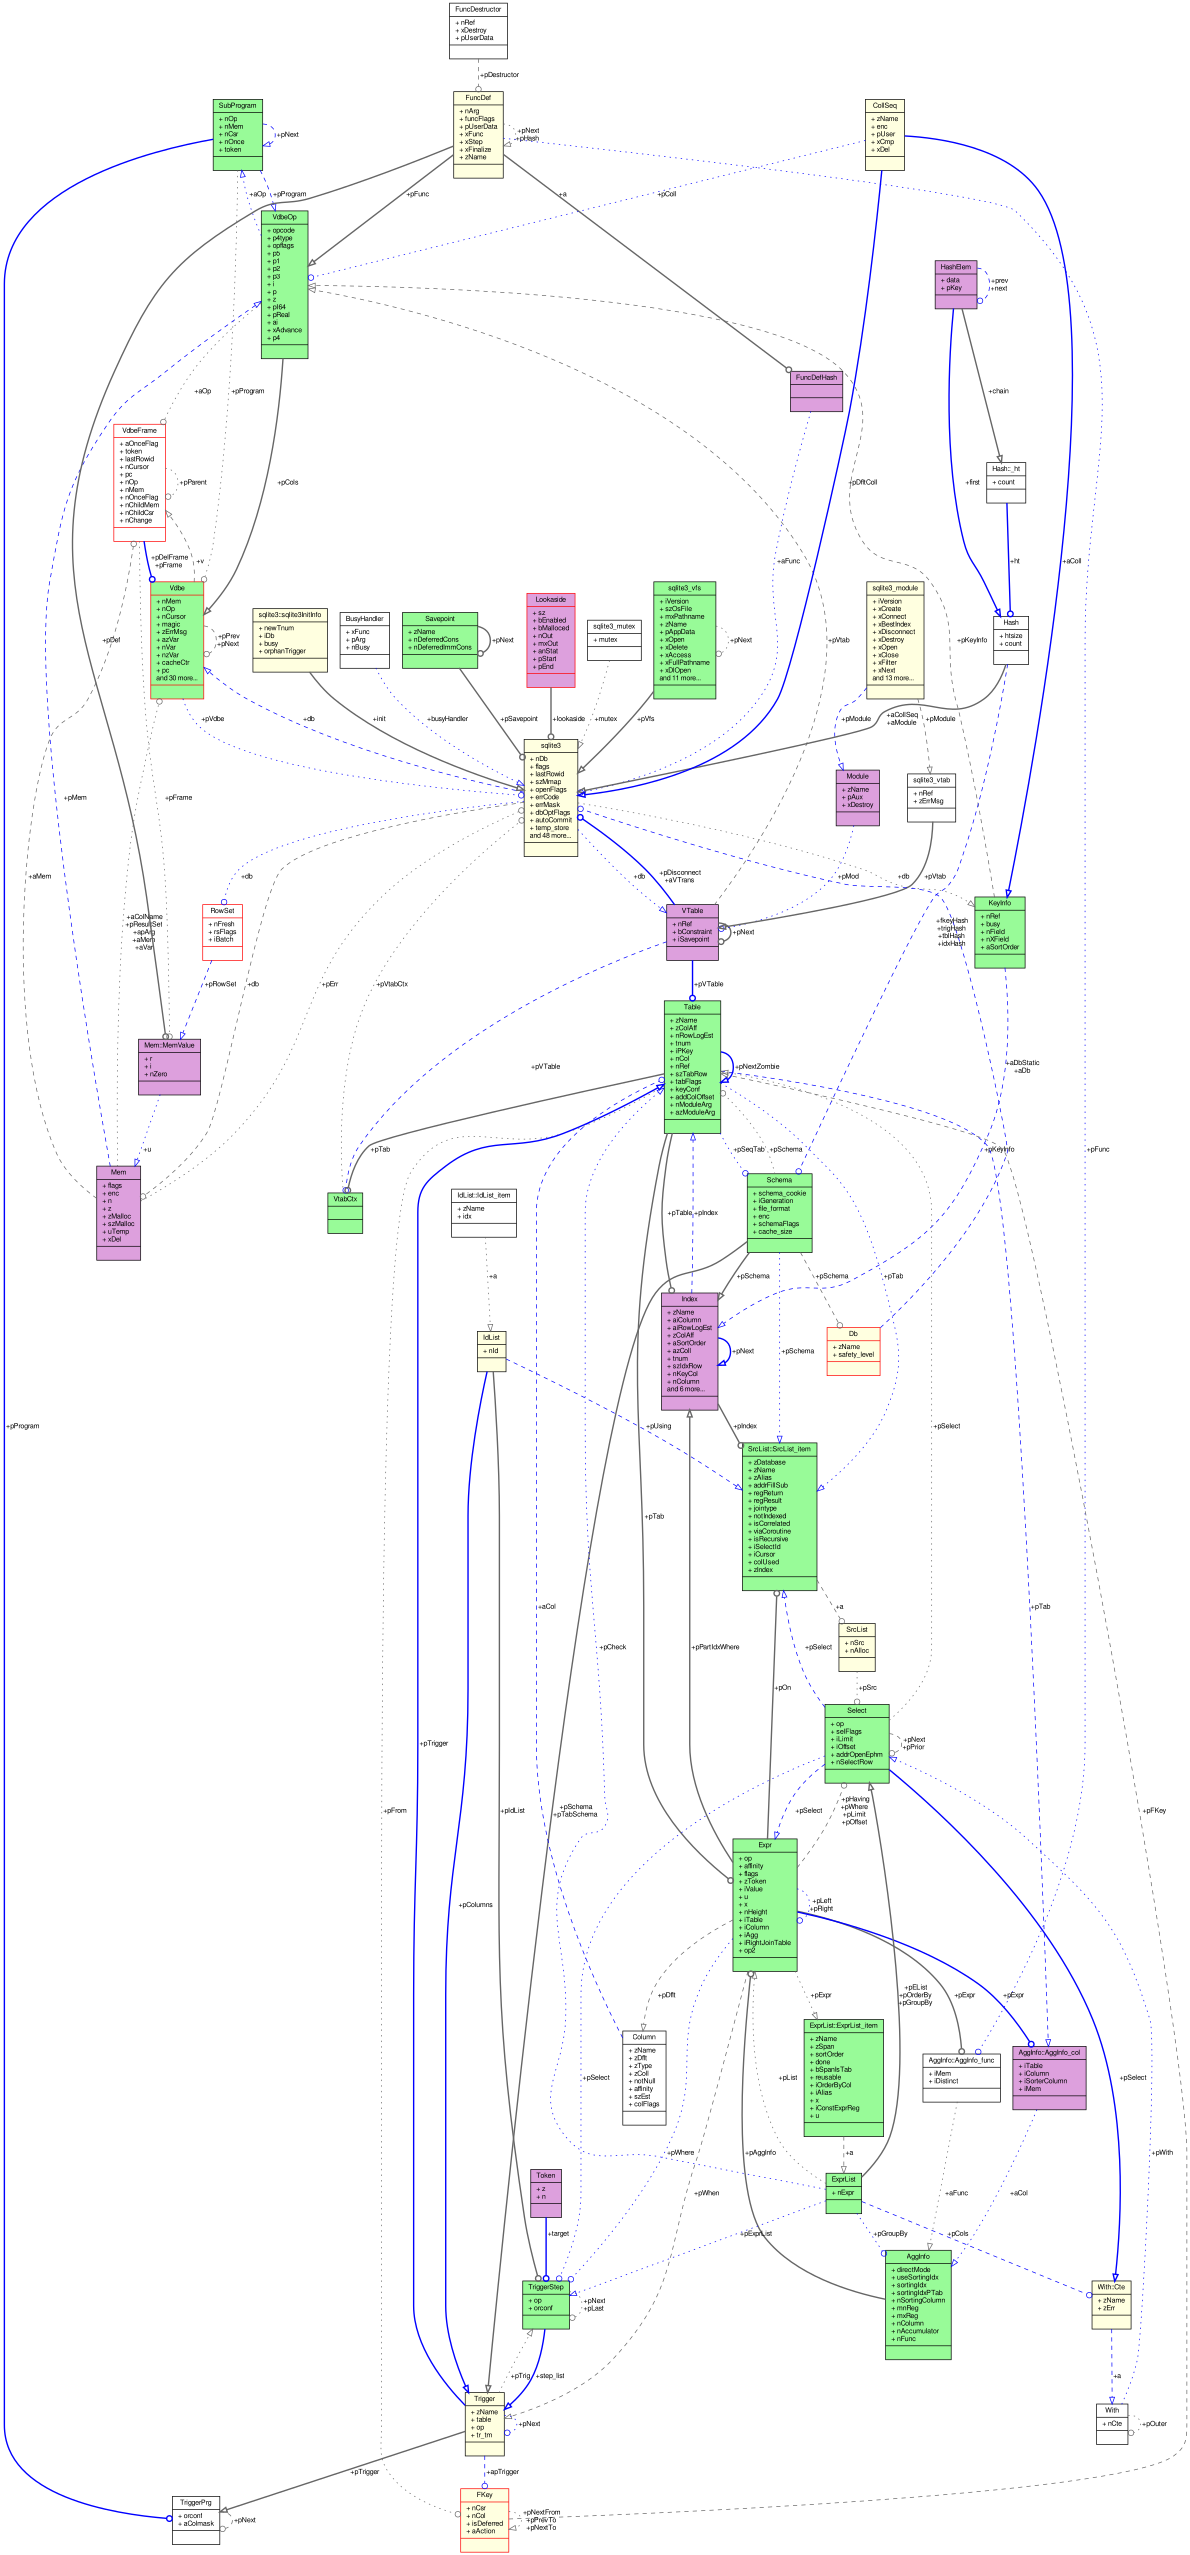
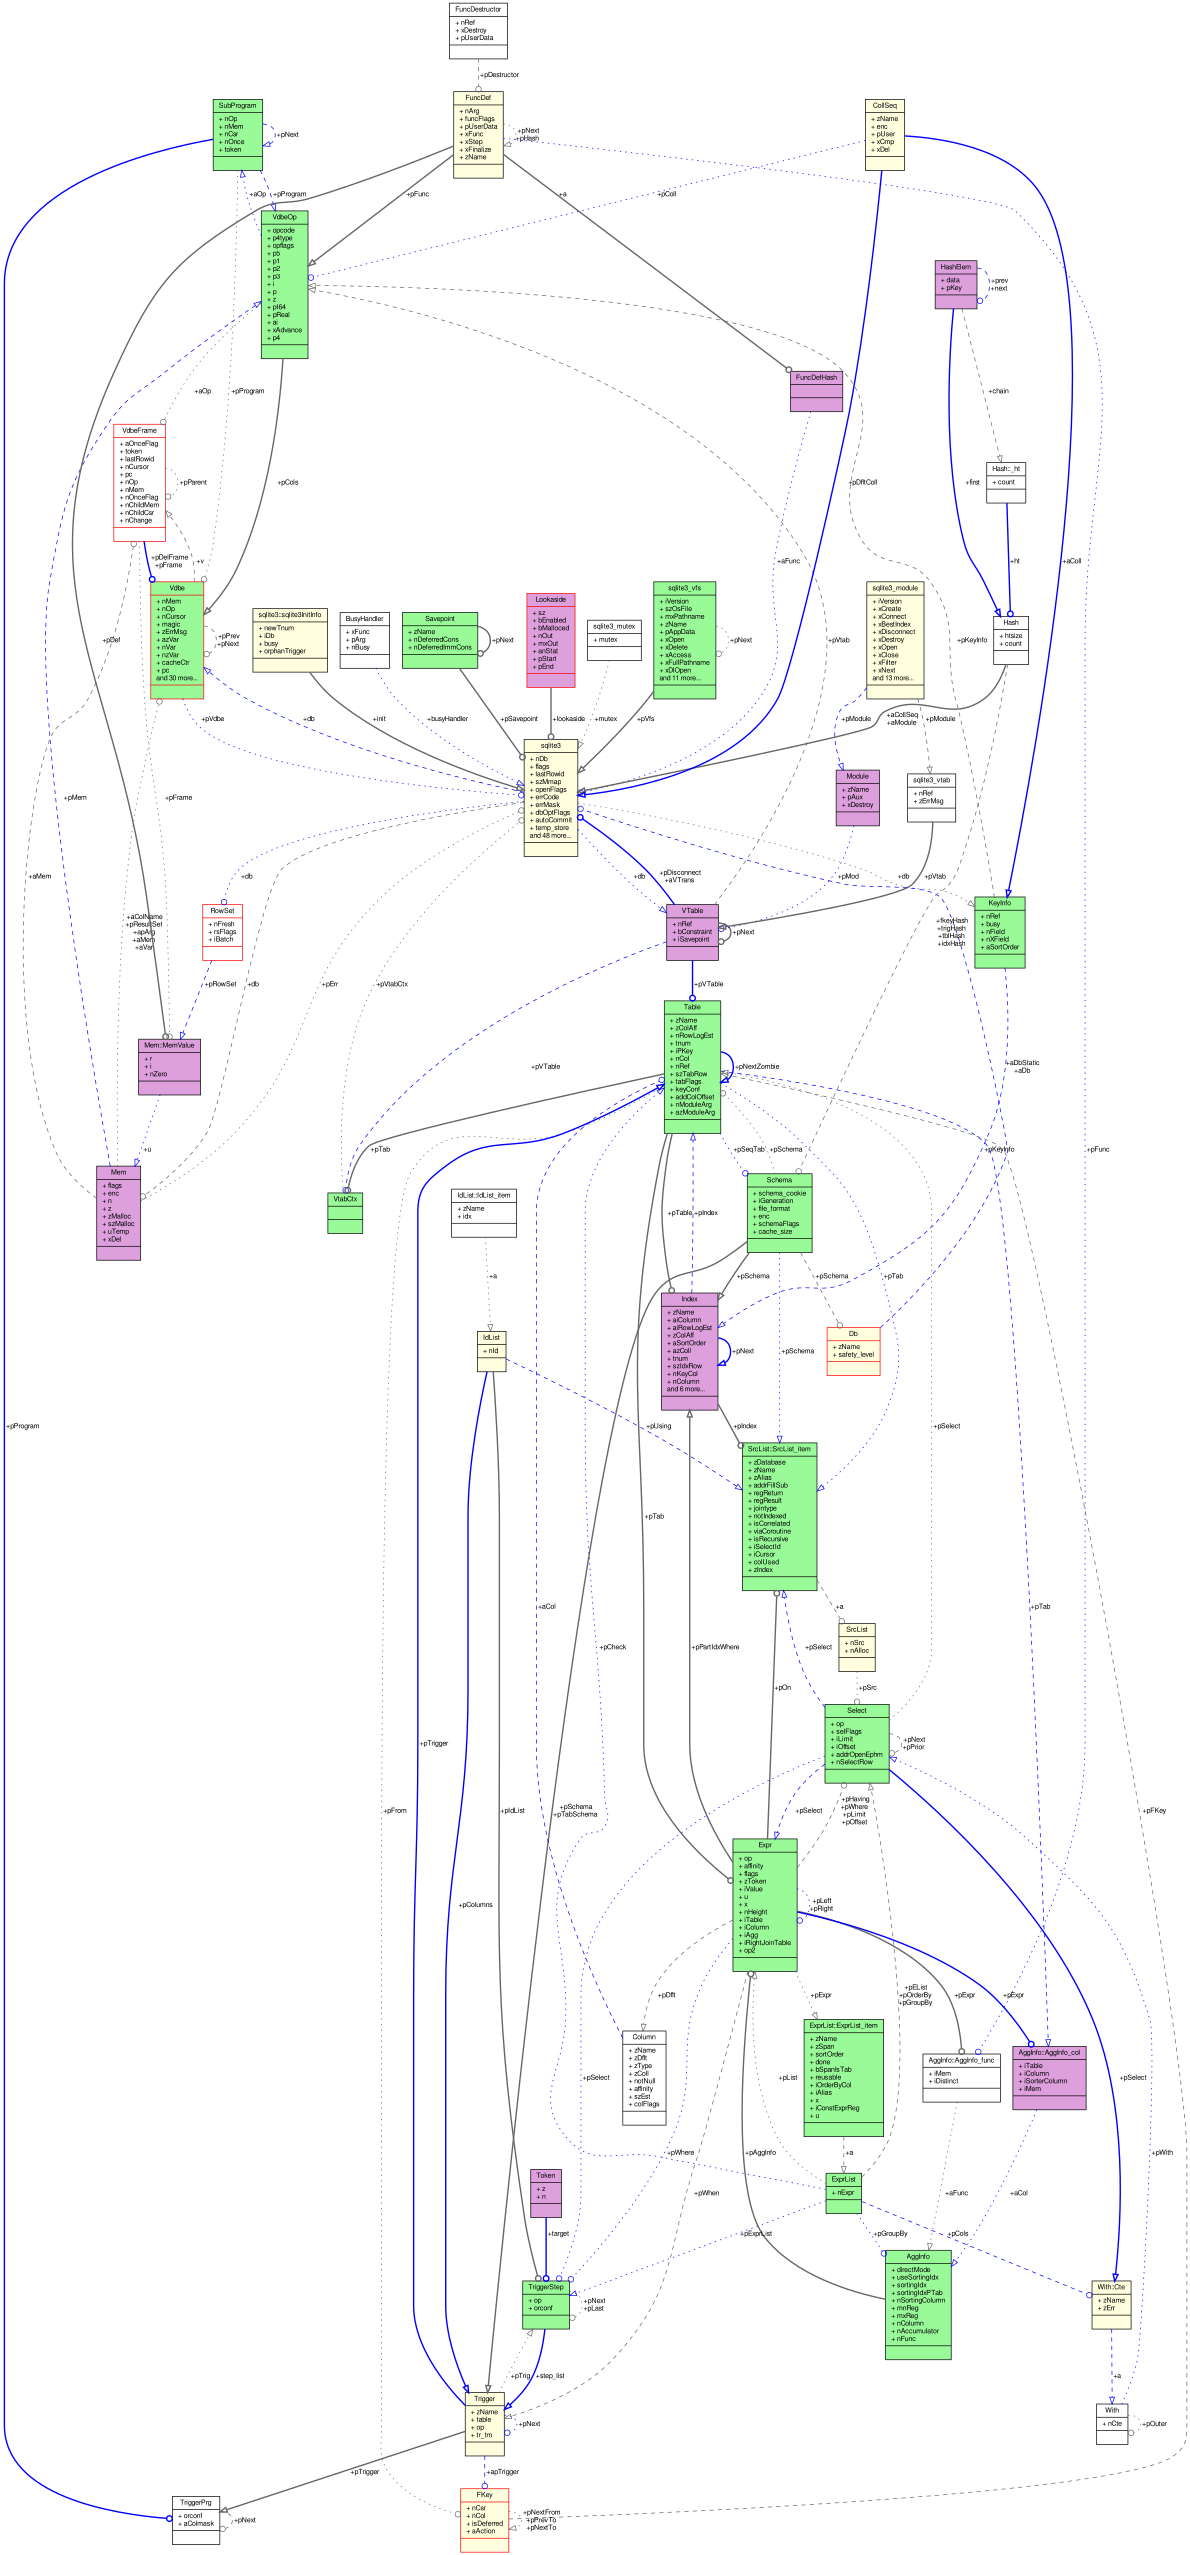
(981, 382) -> (981, 382)
(920, 921) -> (920, 921)
(897, 1988) -> (897, 1988)
